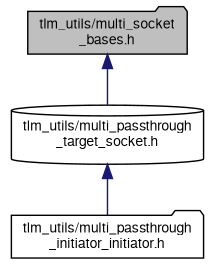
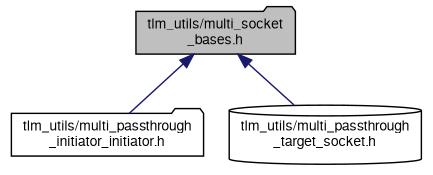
(107, 197) -> (156, 89)
